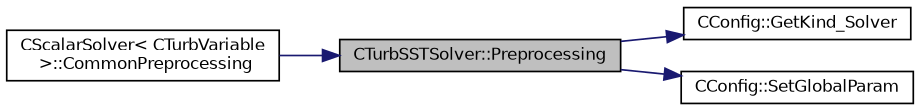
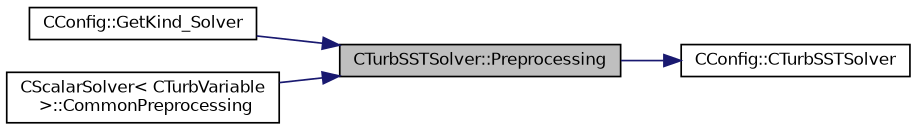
(644, 39) -> (290, 40)
(797, 87) -> (796, 61)
